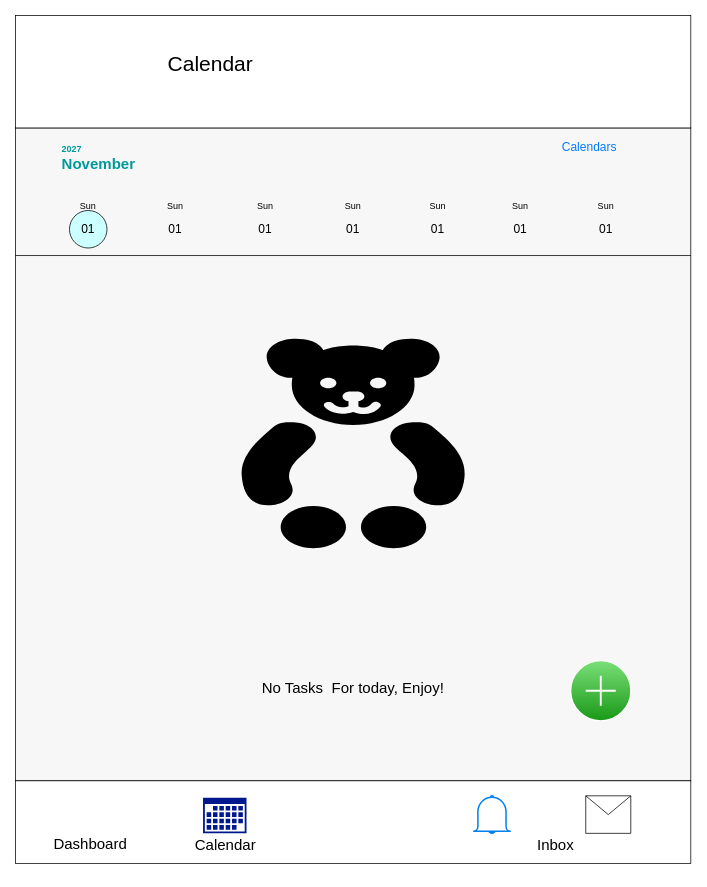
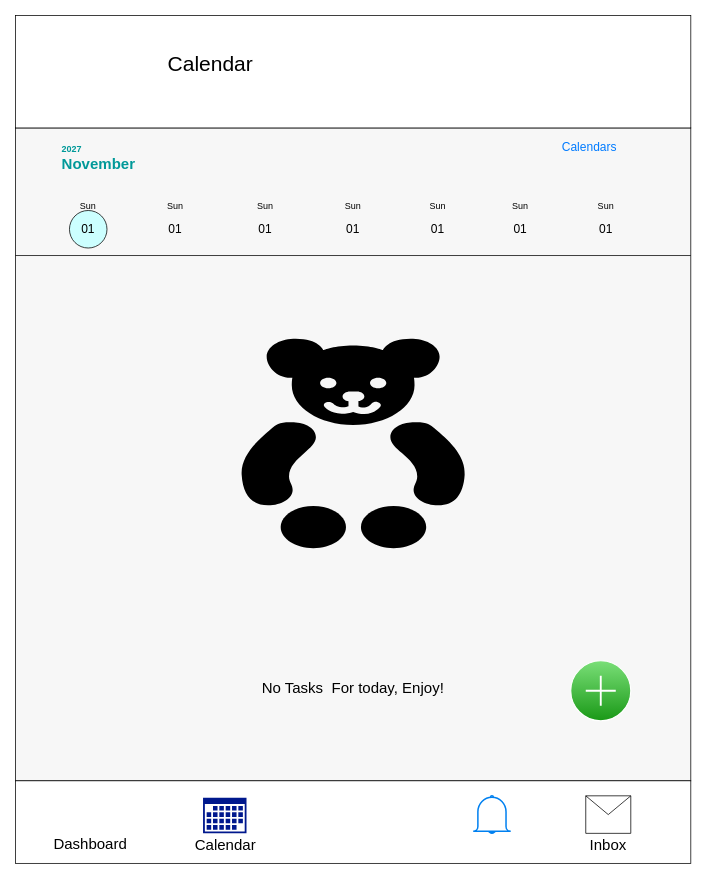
(555, 844) -> (608, 844)
